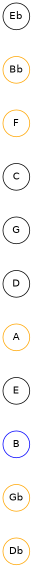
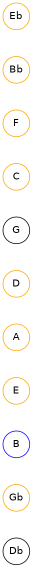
(16, 16) -> (16, 16)
(16, 177) -> (16, 177)
(16, 284) -> (16, 284)
(16, 391) -> (16, 391)
(16, 551) -> (16, 551)
